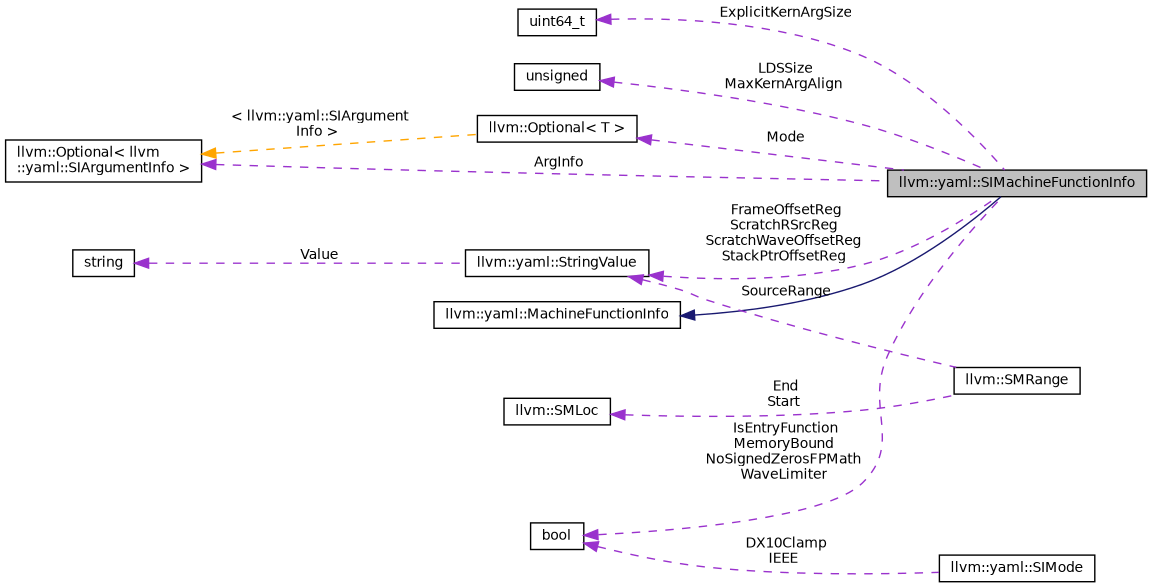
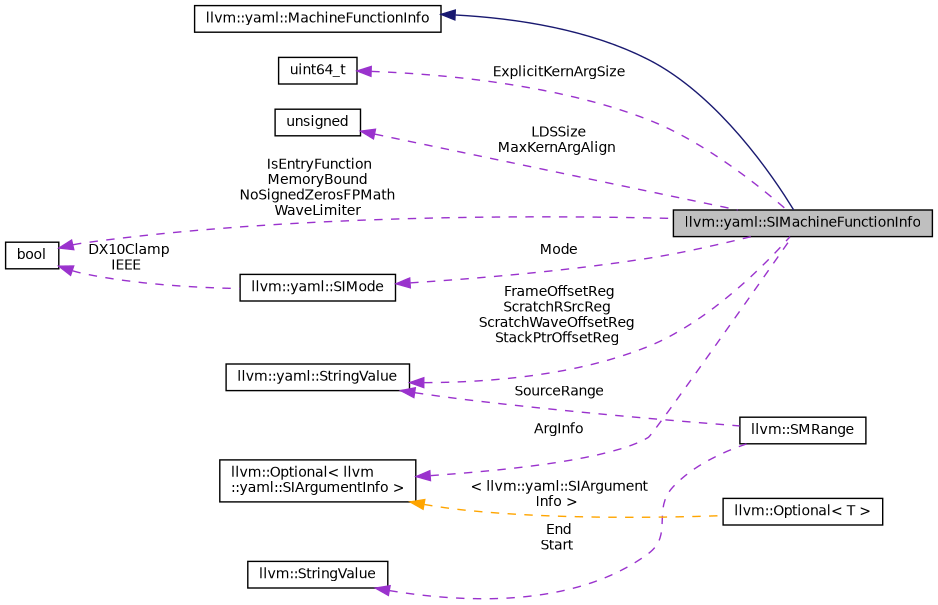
(778, 155) -> (582, 267)
(104, 263) -> none
(557, 412) -> (318, 575)
